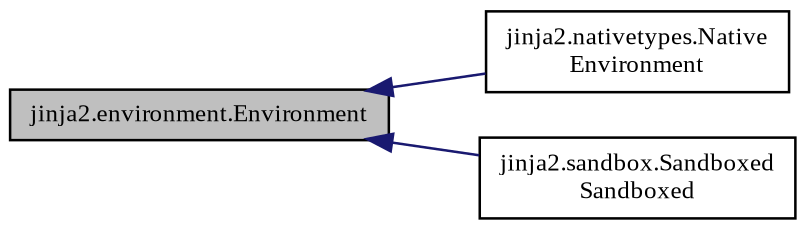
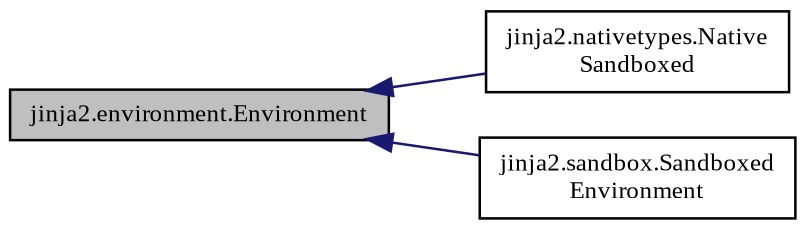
(638, 52) -> (638, 52)
(638, 178) -> (638, 178)
